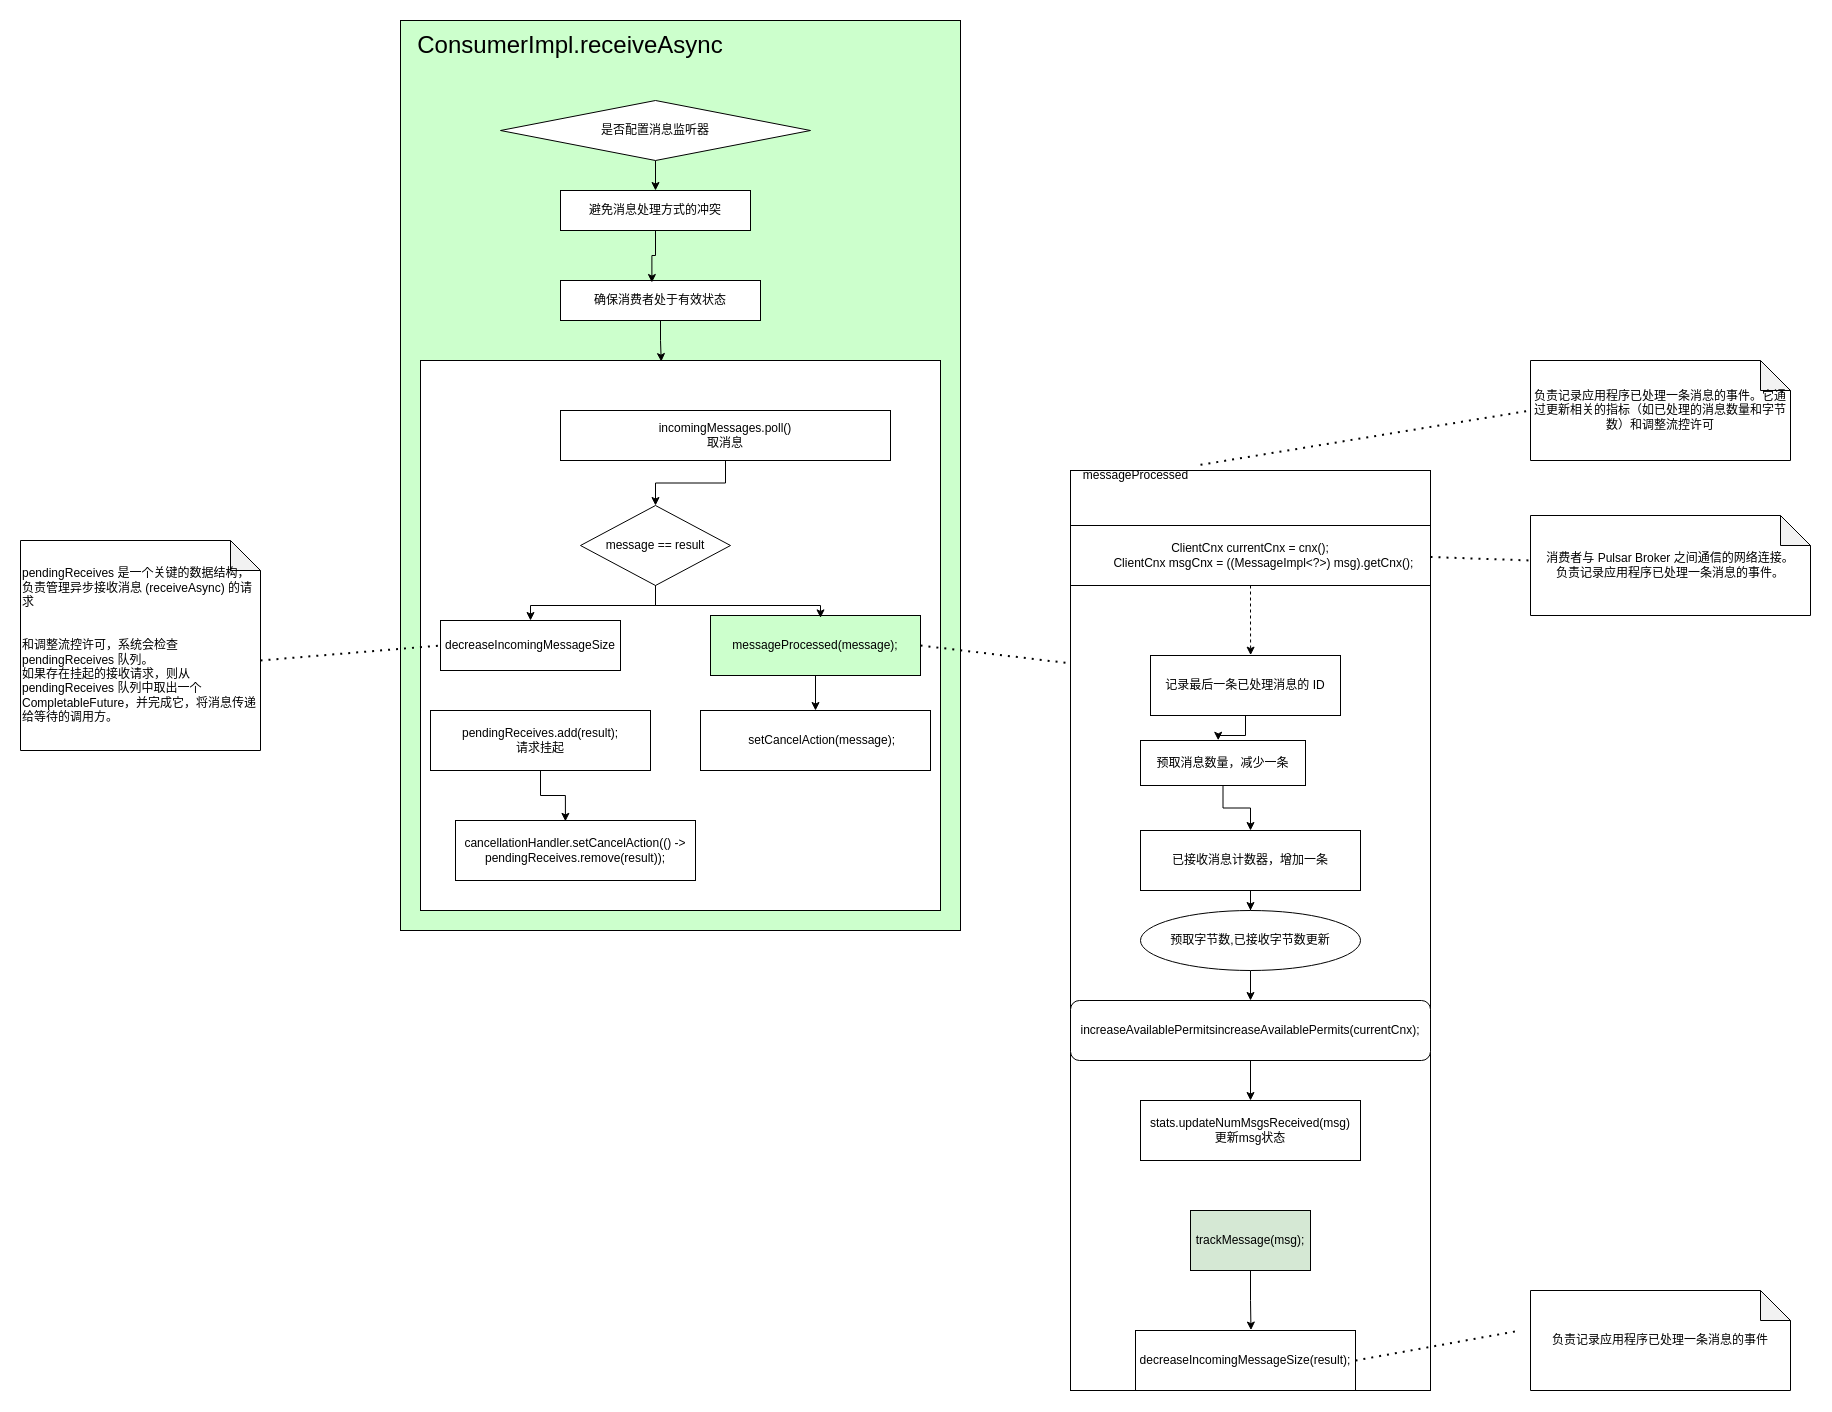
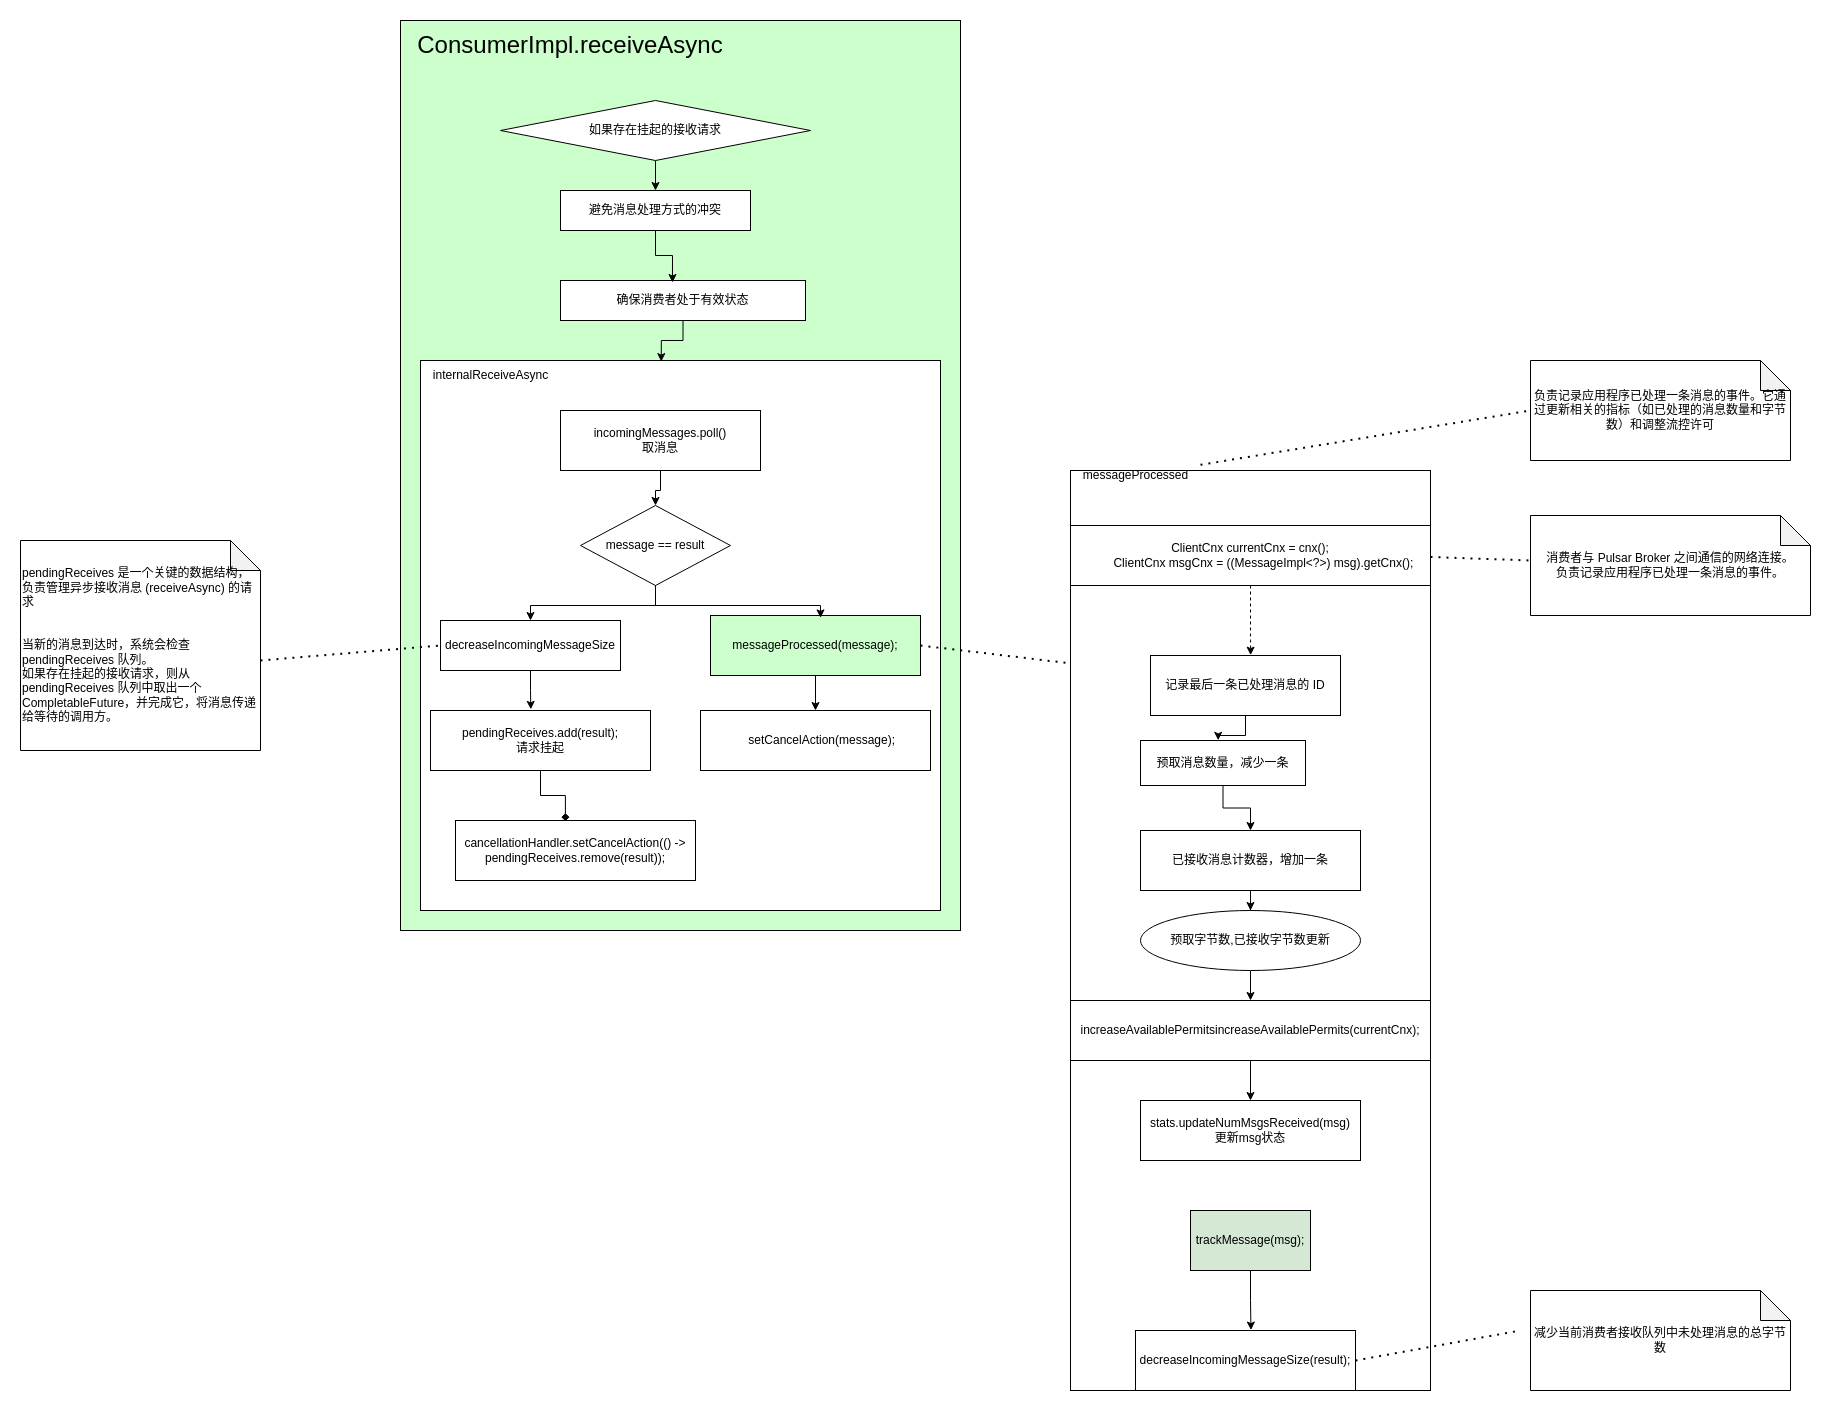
(656, 131) -> (656, 131)
(661, 301) -> (683, 301)
none -> (491, 376)
(726, 436) -> (661, 441)
(142, 646) -> (142, 646)
none -> (531, 687)
(565, 813) -> (565, 812)
(1251, 1031) -> (1251, 1031)
(1661, 1341) -> (1661, 1341)
